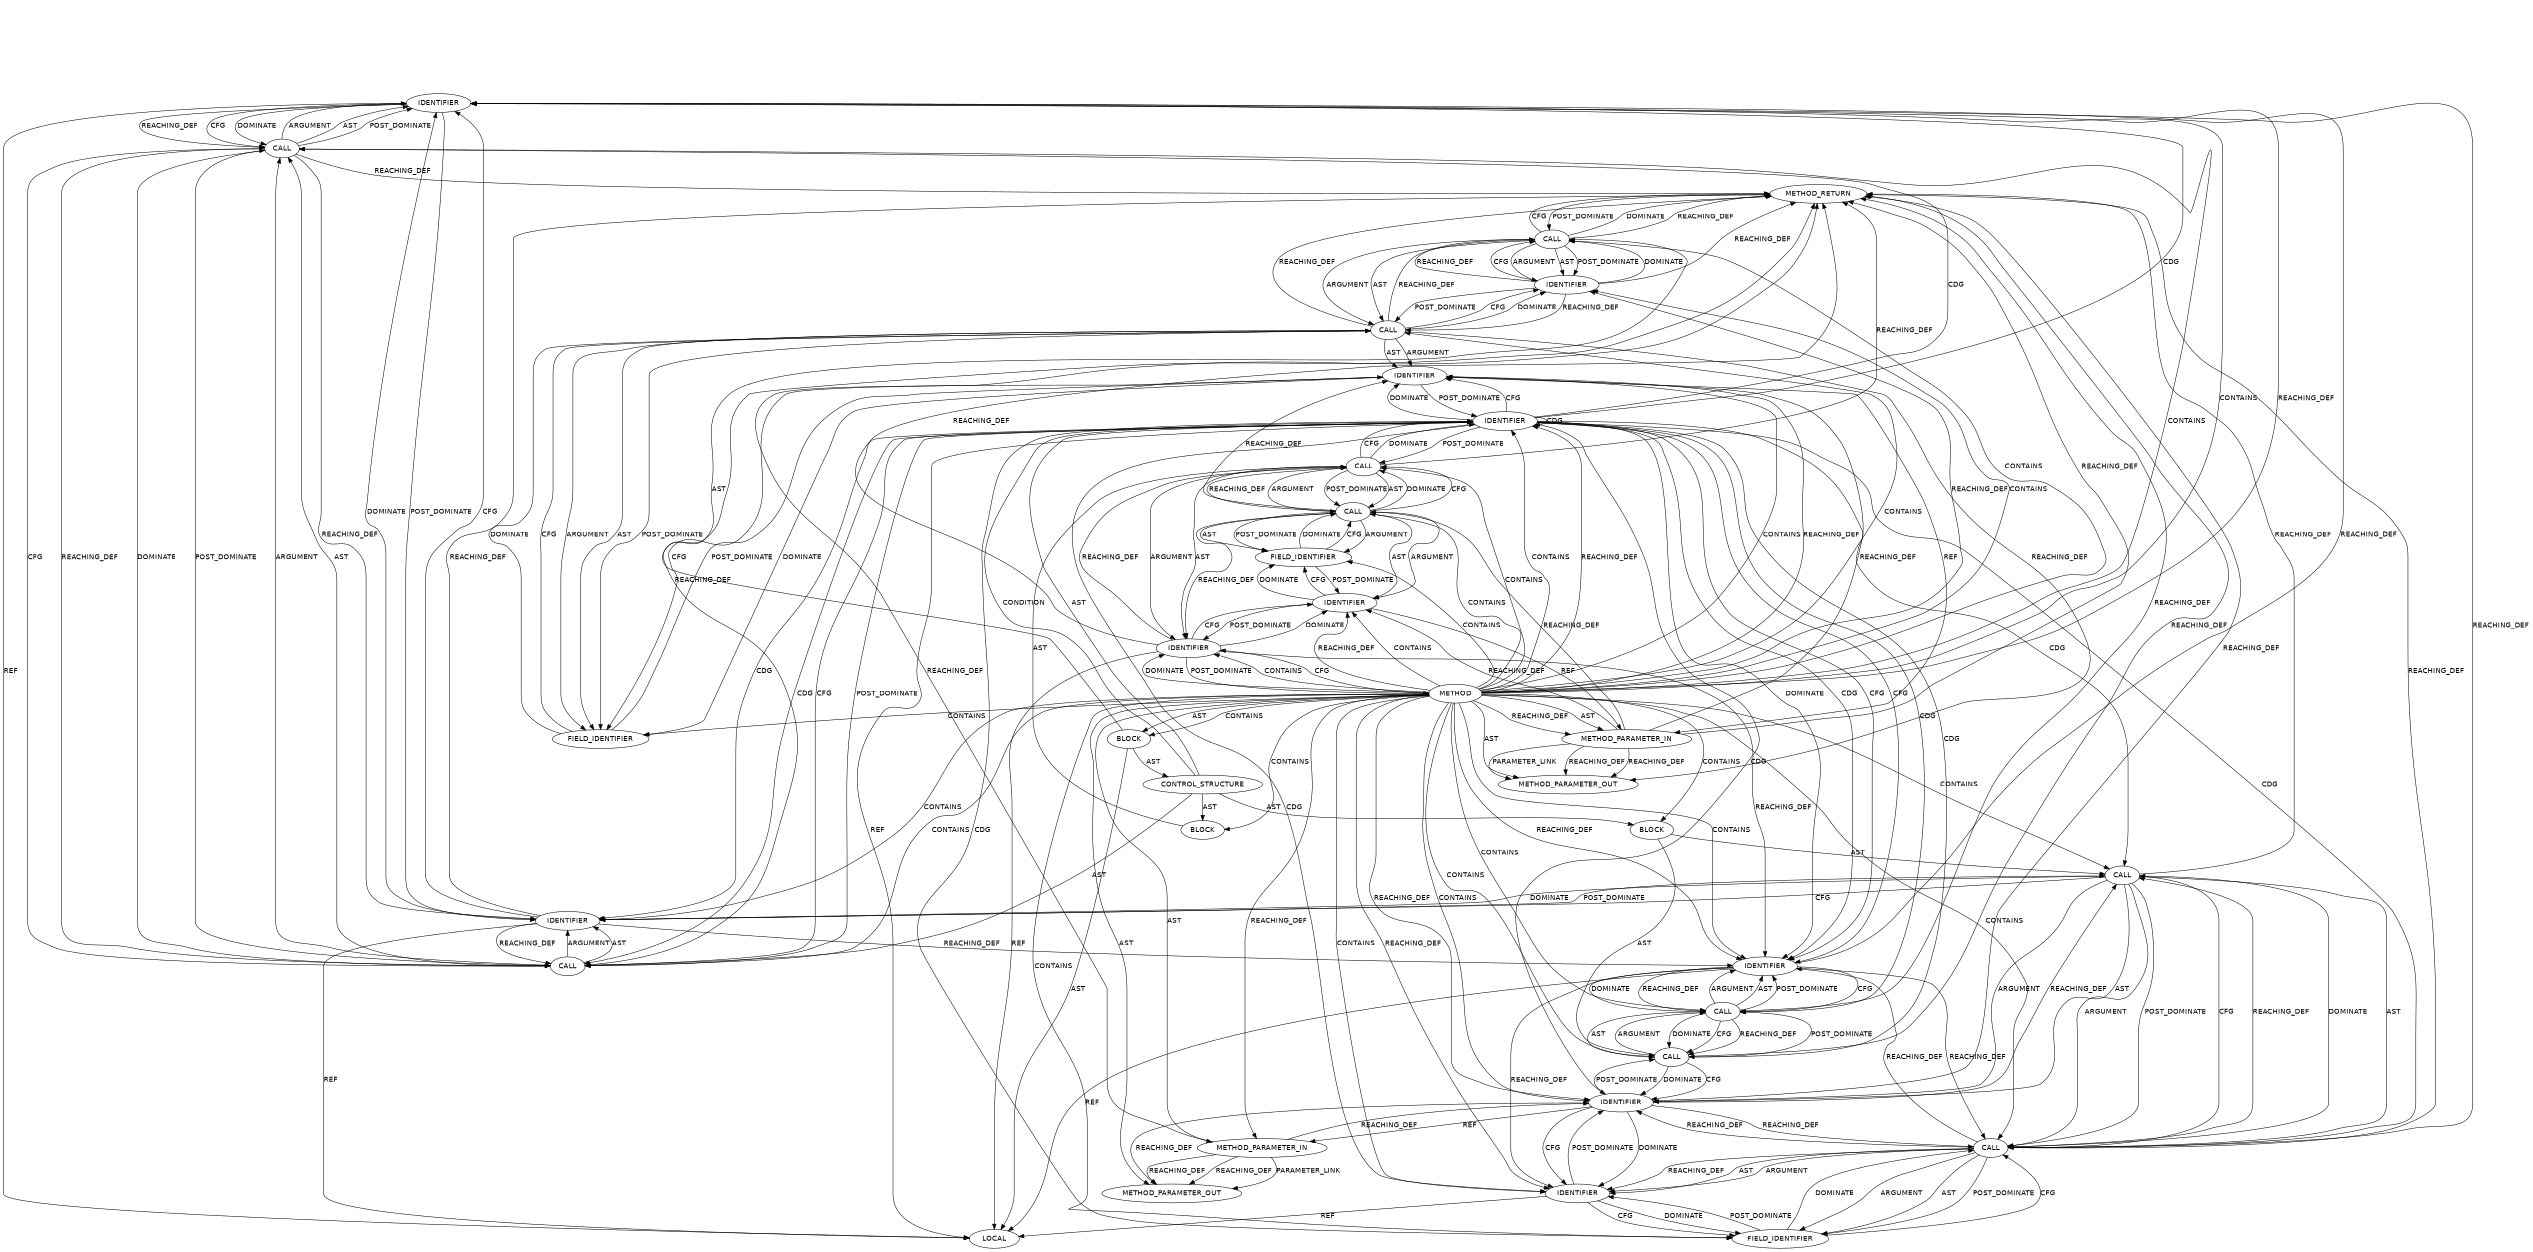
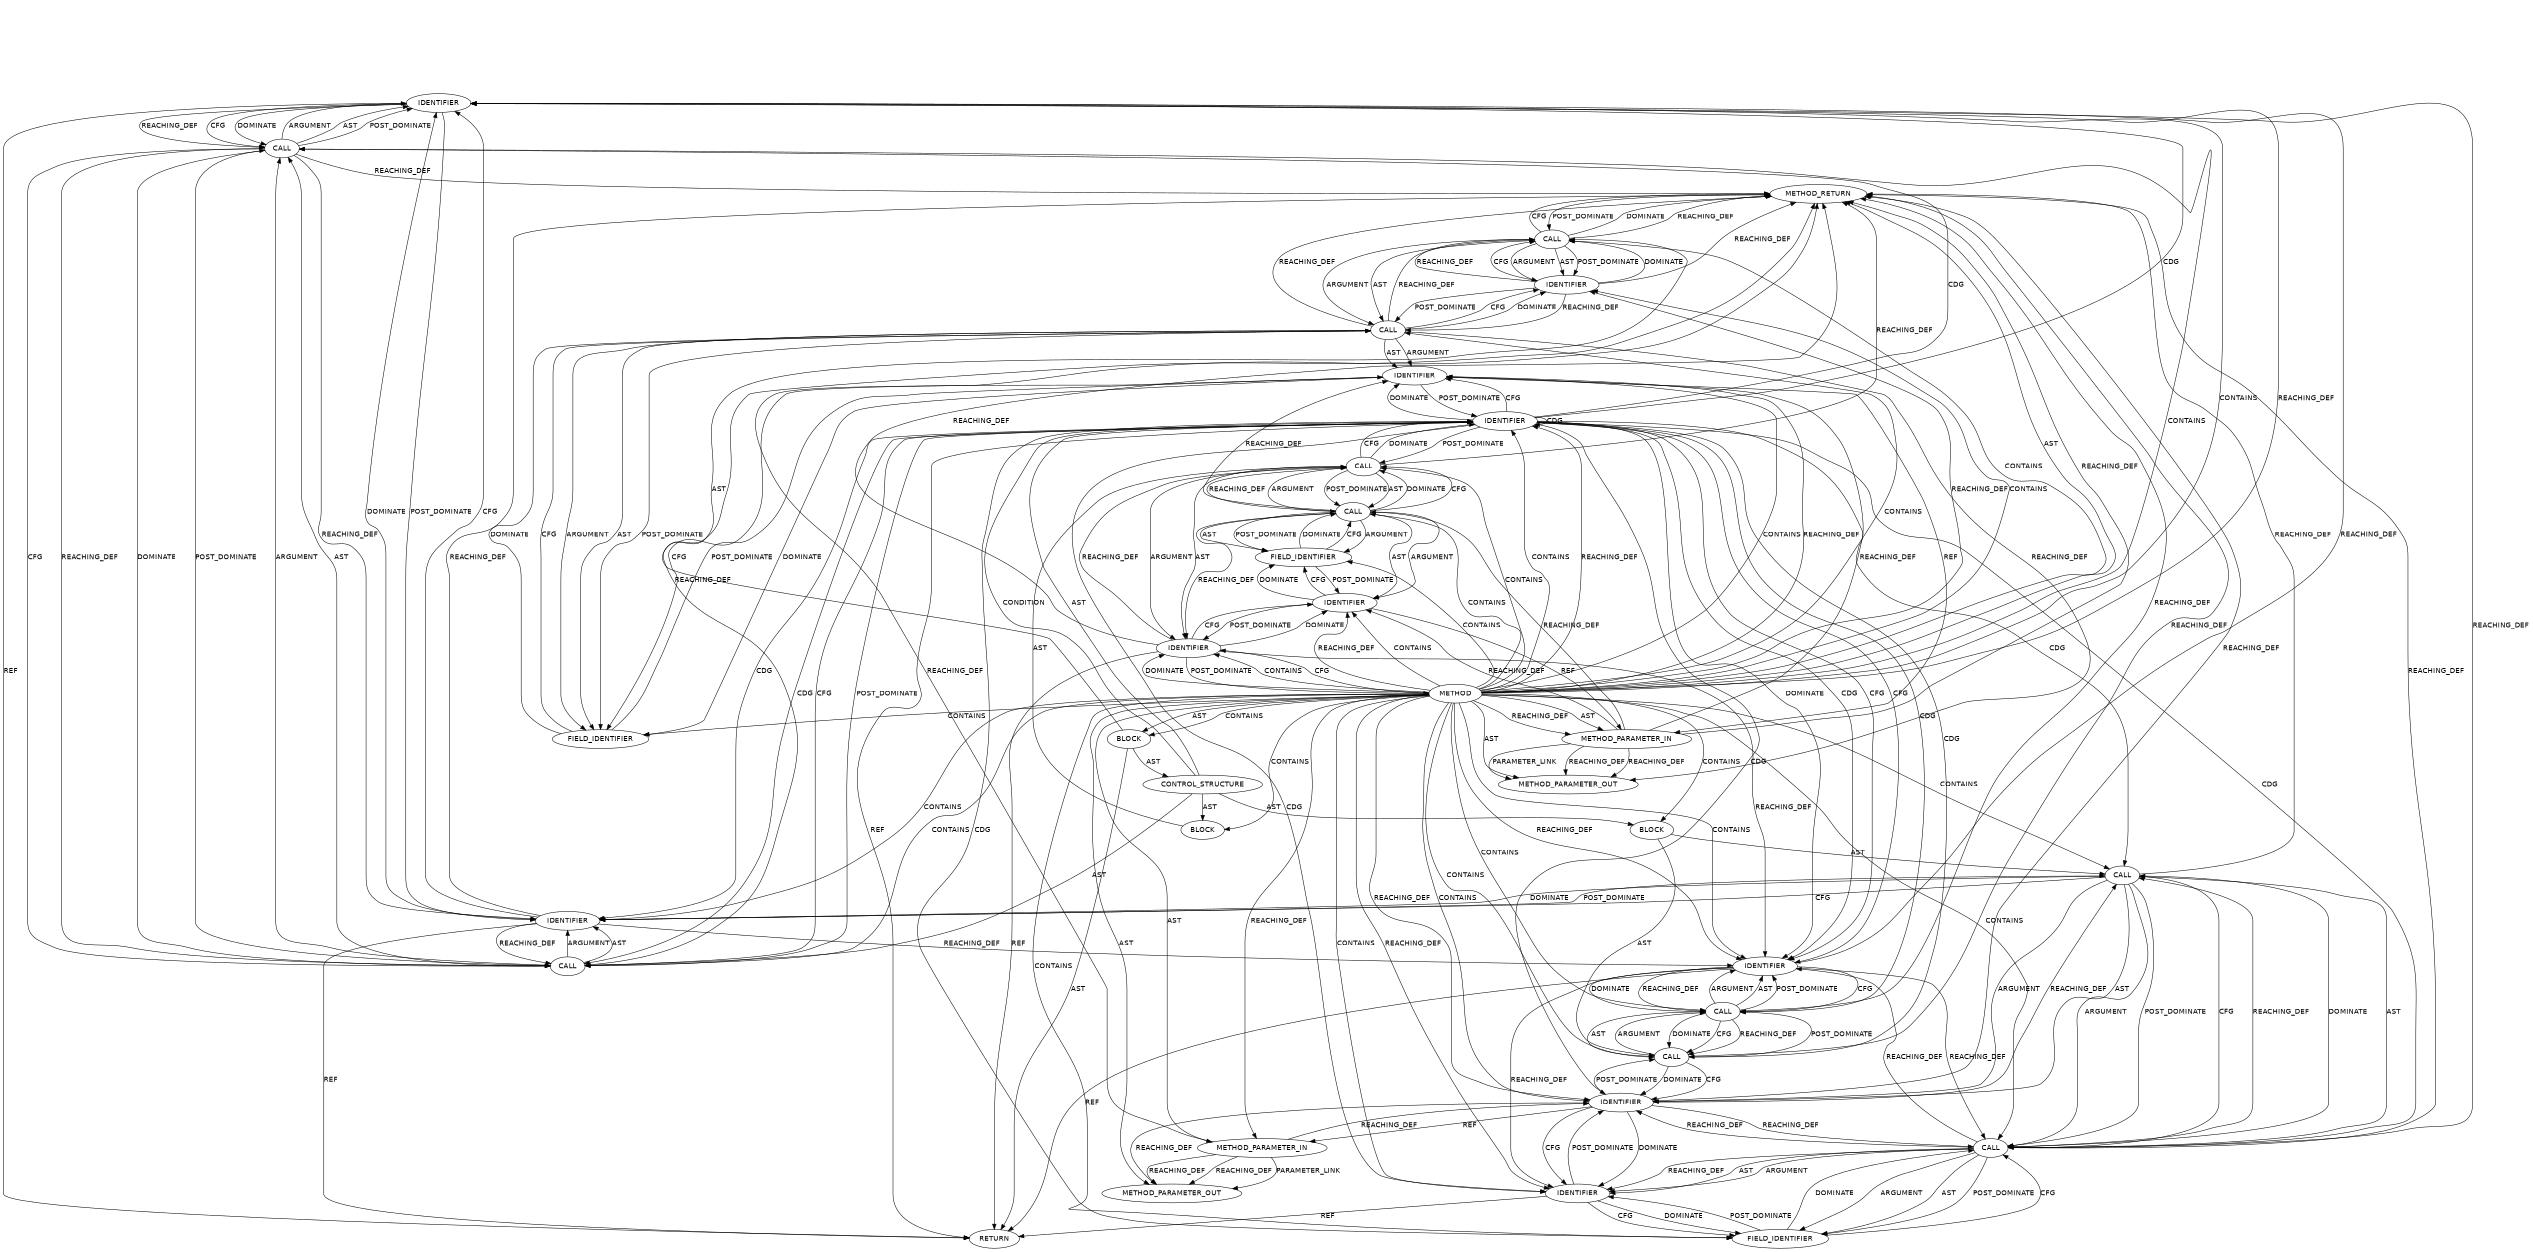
none -> (2029, 595)
(994, 1239) -> (994, 1239)
